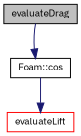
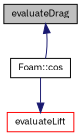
(34, 36) -> (47, 46)
